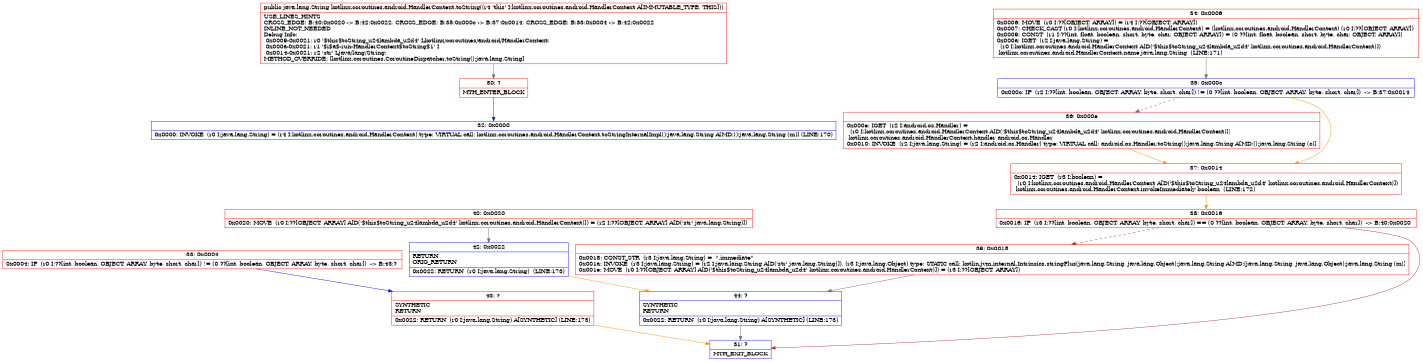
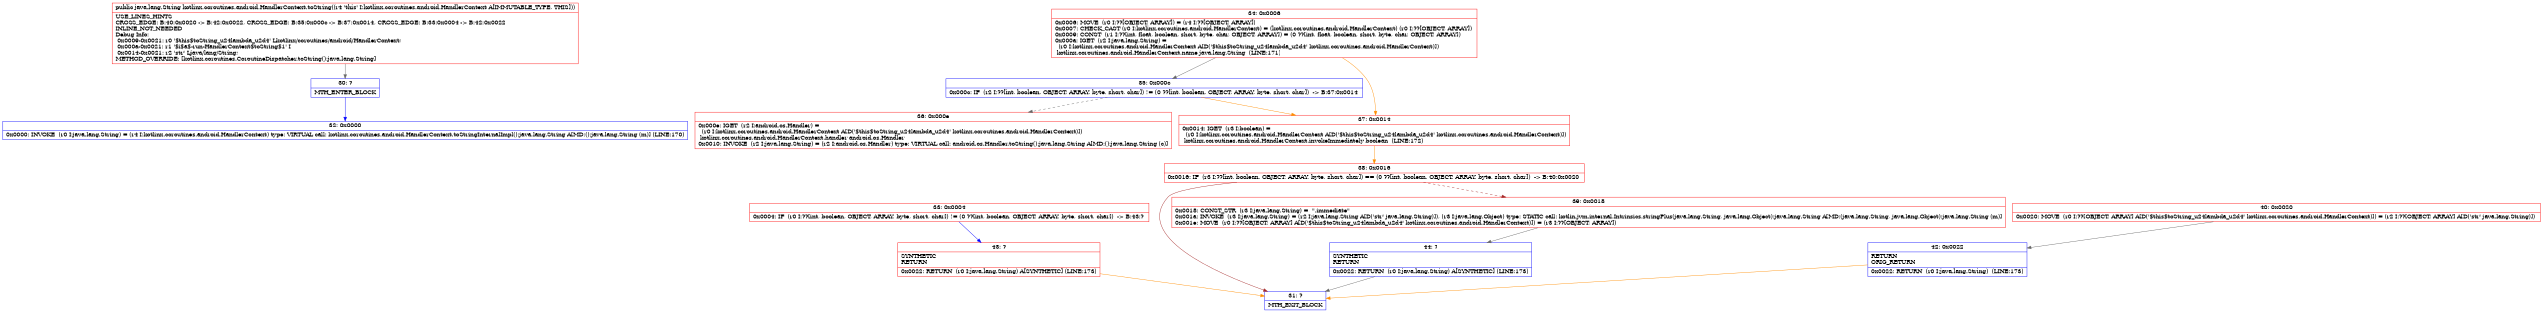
(494, 88) -> (345, 88)
(1146, 156) -> (1367, 80)
(607, 283) -> (1599, 282)
